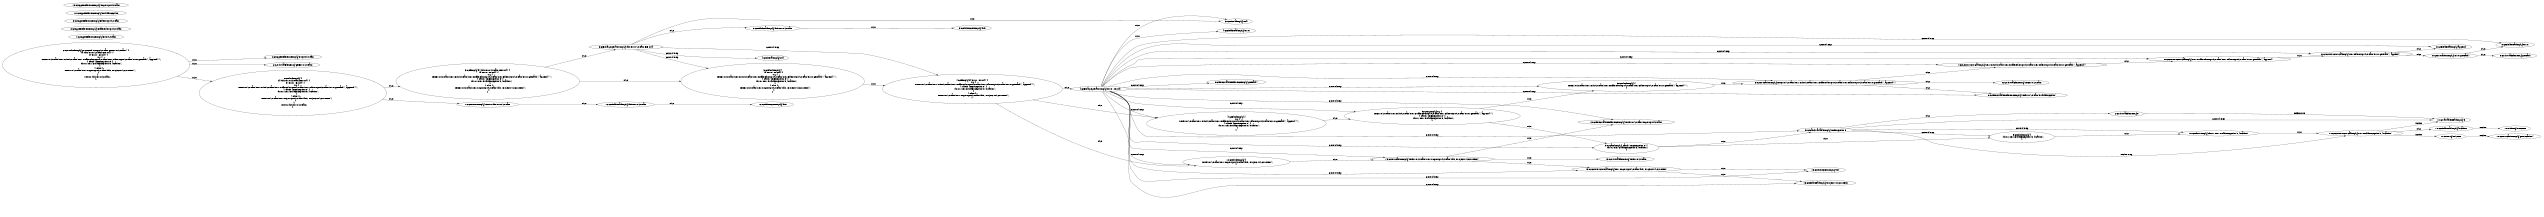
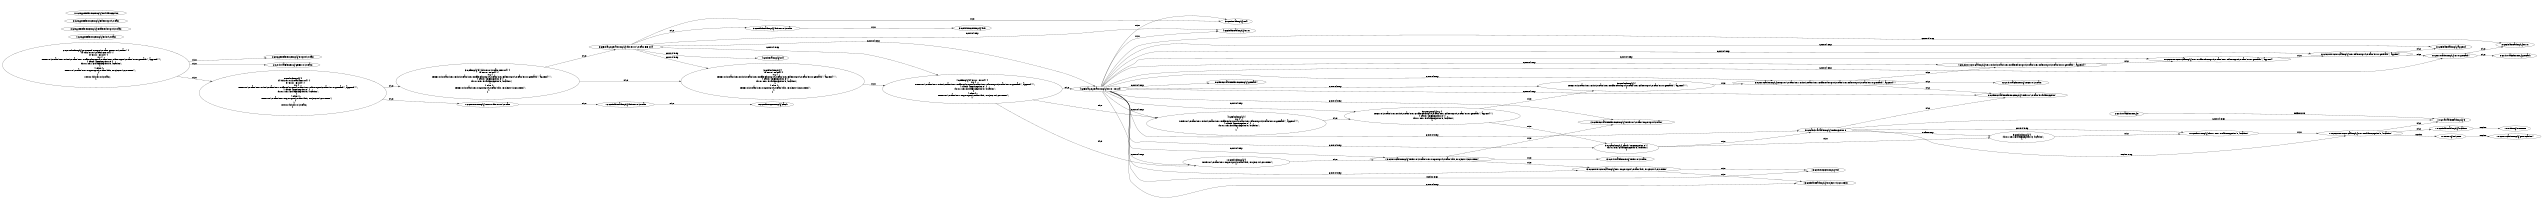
(96, 5) -> none
none -> (931, 38)
none -> (880, 42)
none -> (1773, 69)
(773, 105) -> (773, 105)
(1974, 115) -> (1920, 112)
(2419, 123) -> (2419, 123)
(1928, 132) -> (1928, 132)
(1432, 177) -> (1432, 177)
